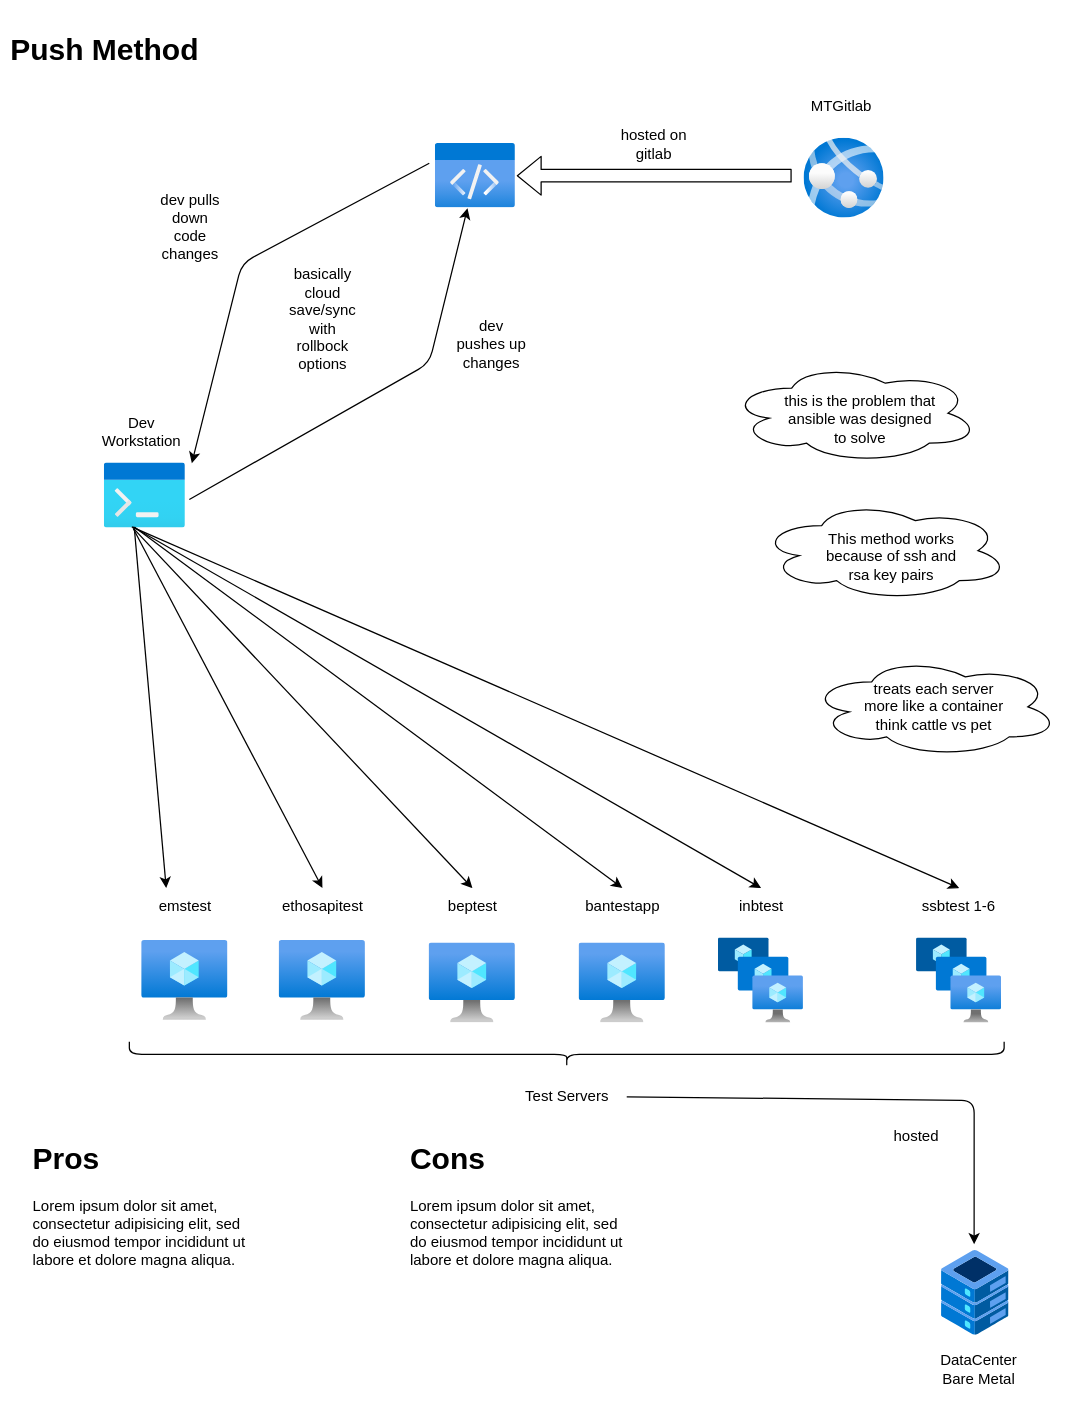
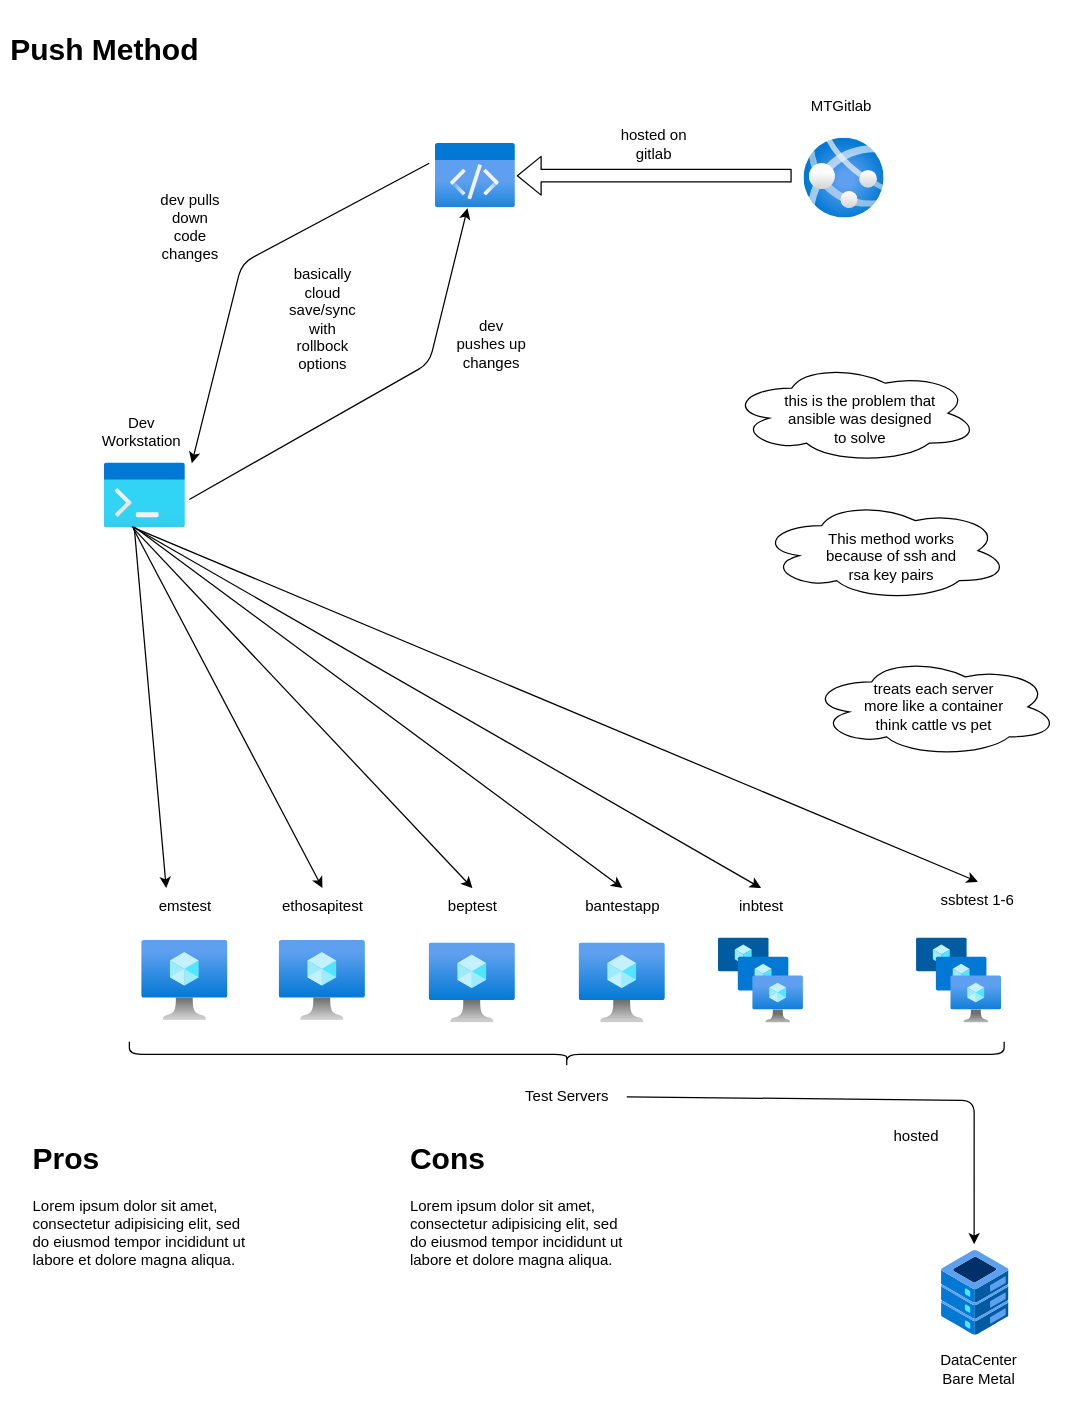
(959, 907) -> (978, 901)
